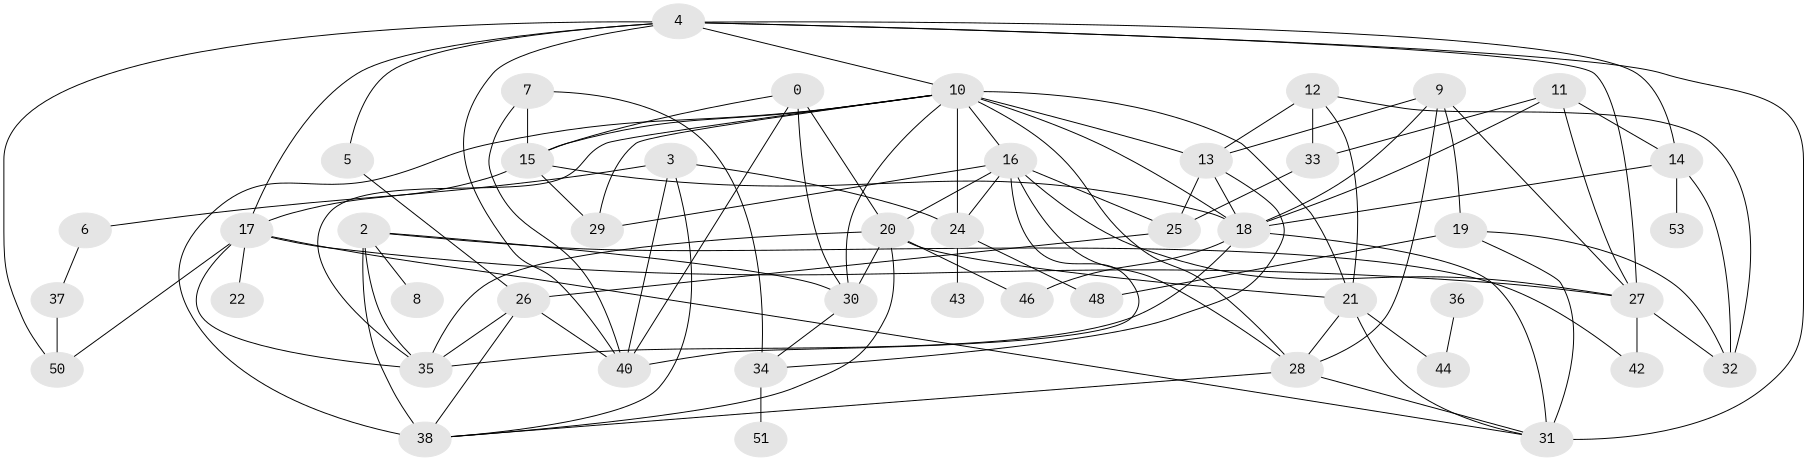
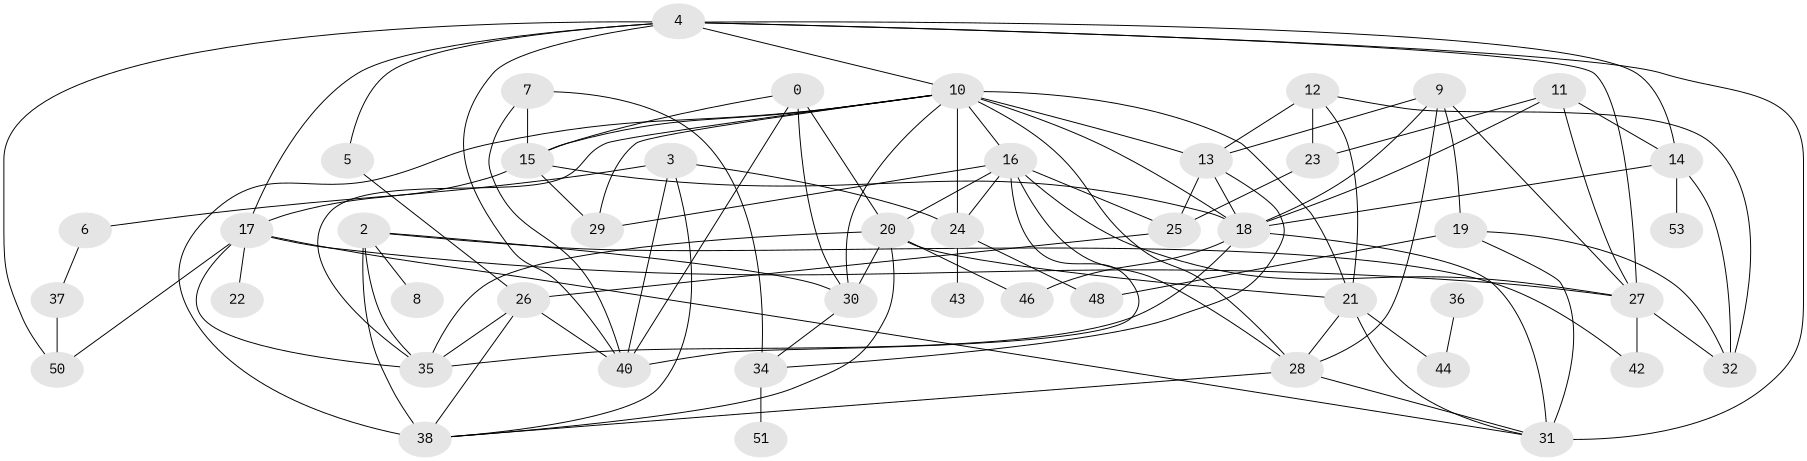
(1313, 161) -> (1313, 161)
